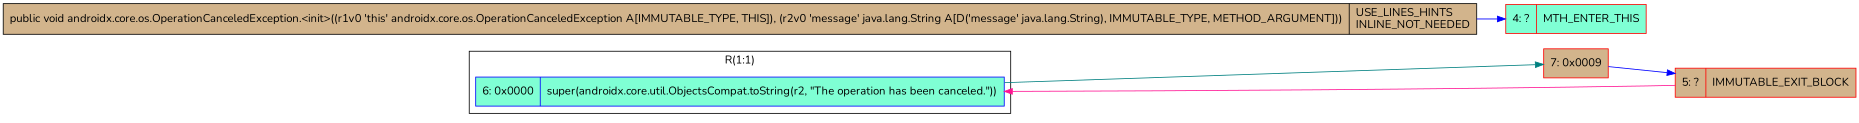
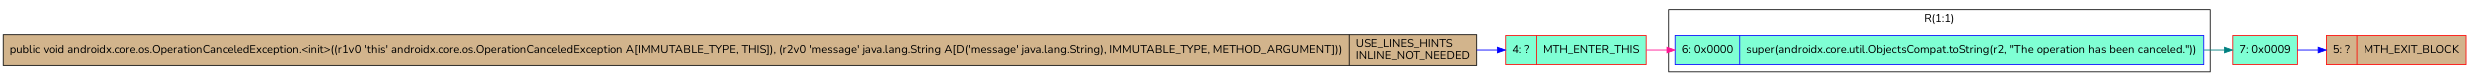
(1576, 63) -> (2265, 50)
(1781, 82) -> (2412, 50)
(1344, 90) -> (1657, 50)
